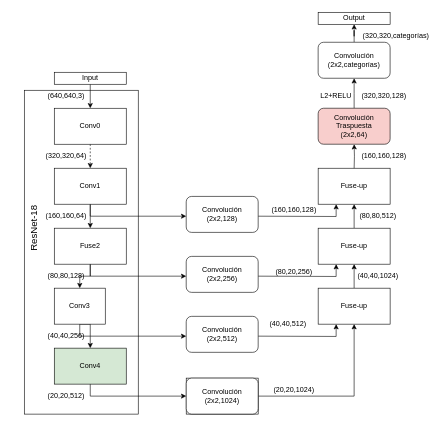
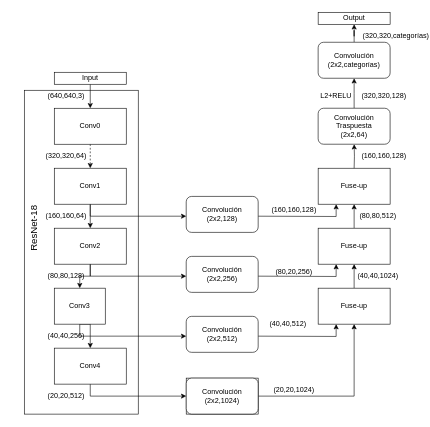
(354, 126) -> (354, 126)
(90, 246) -> (90, 246)
(90, 366) -> (90, 366)
